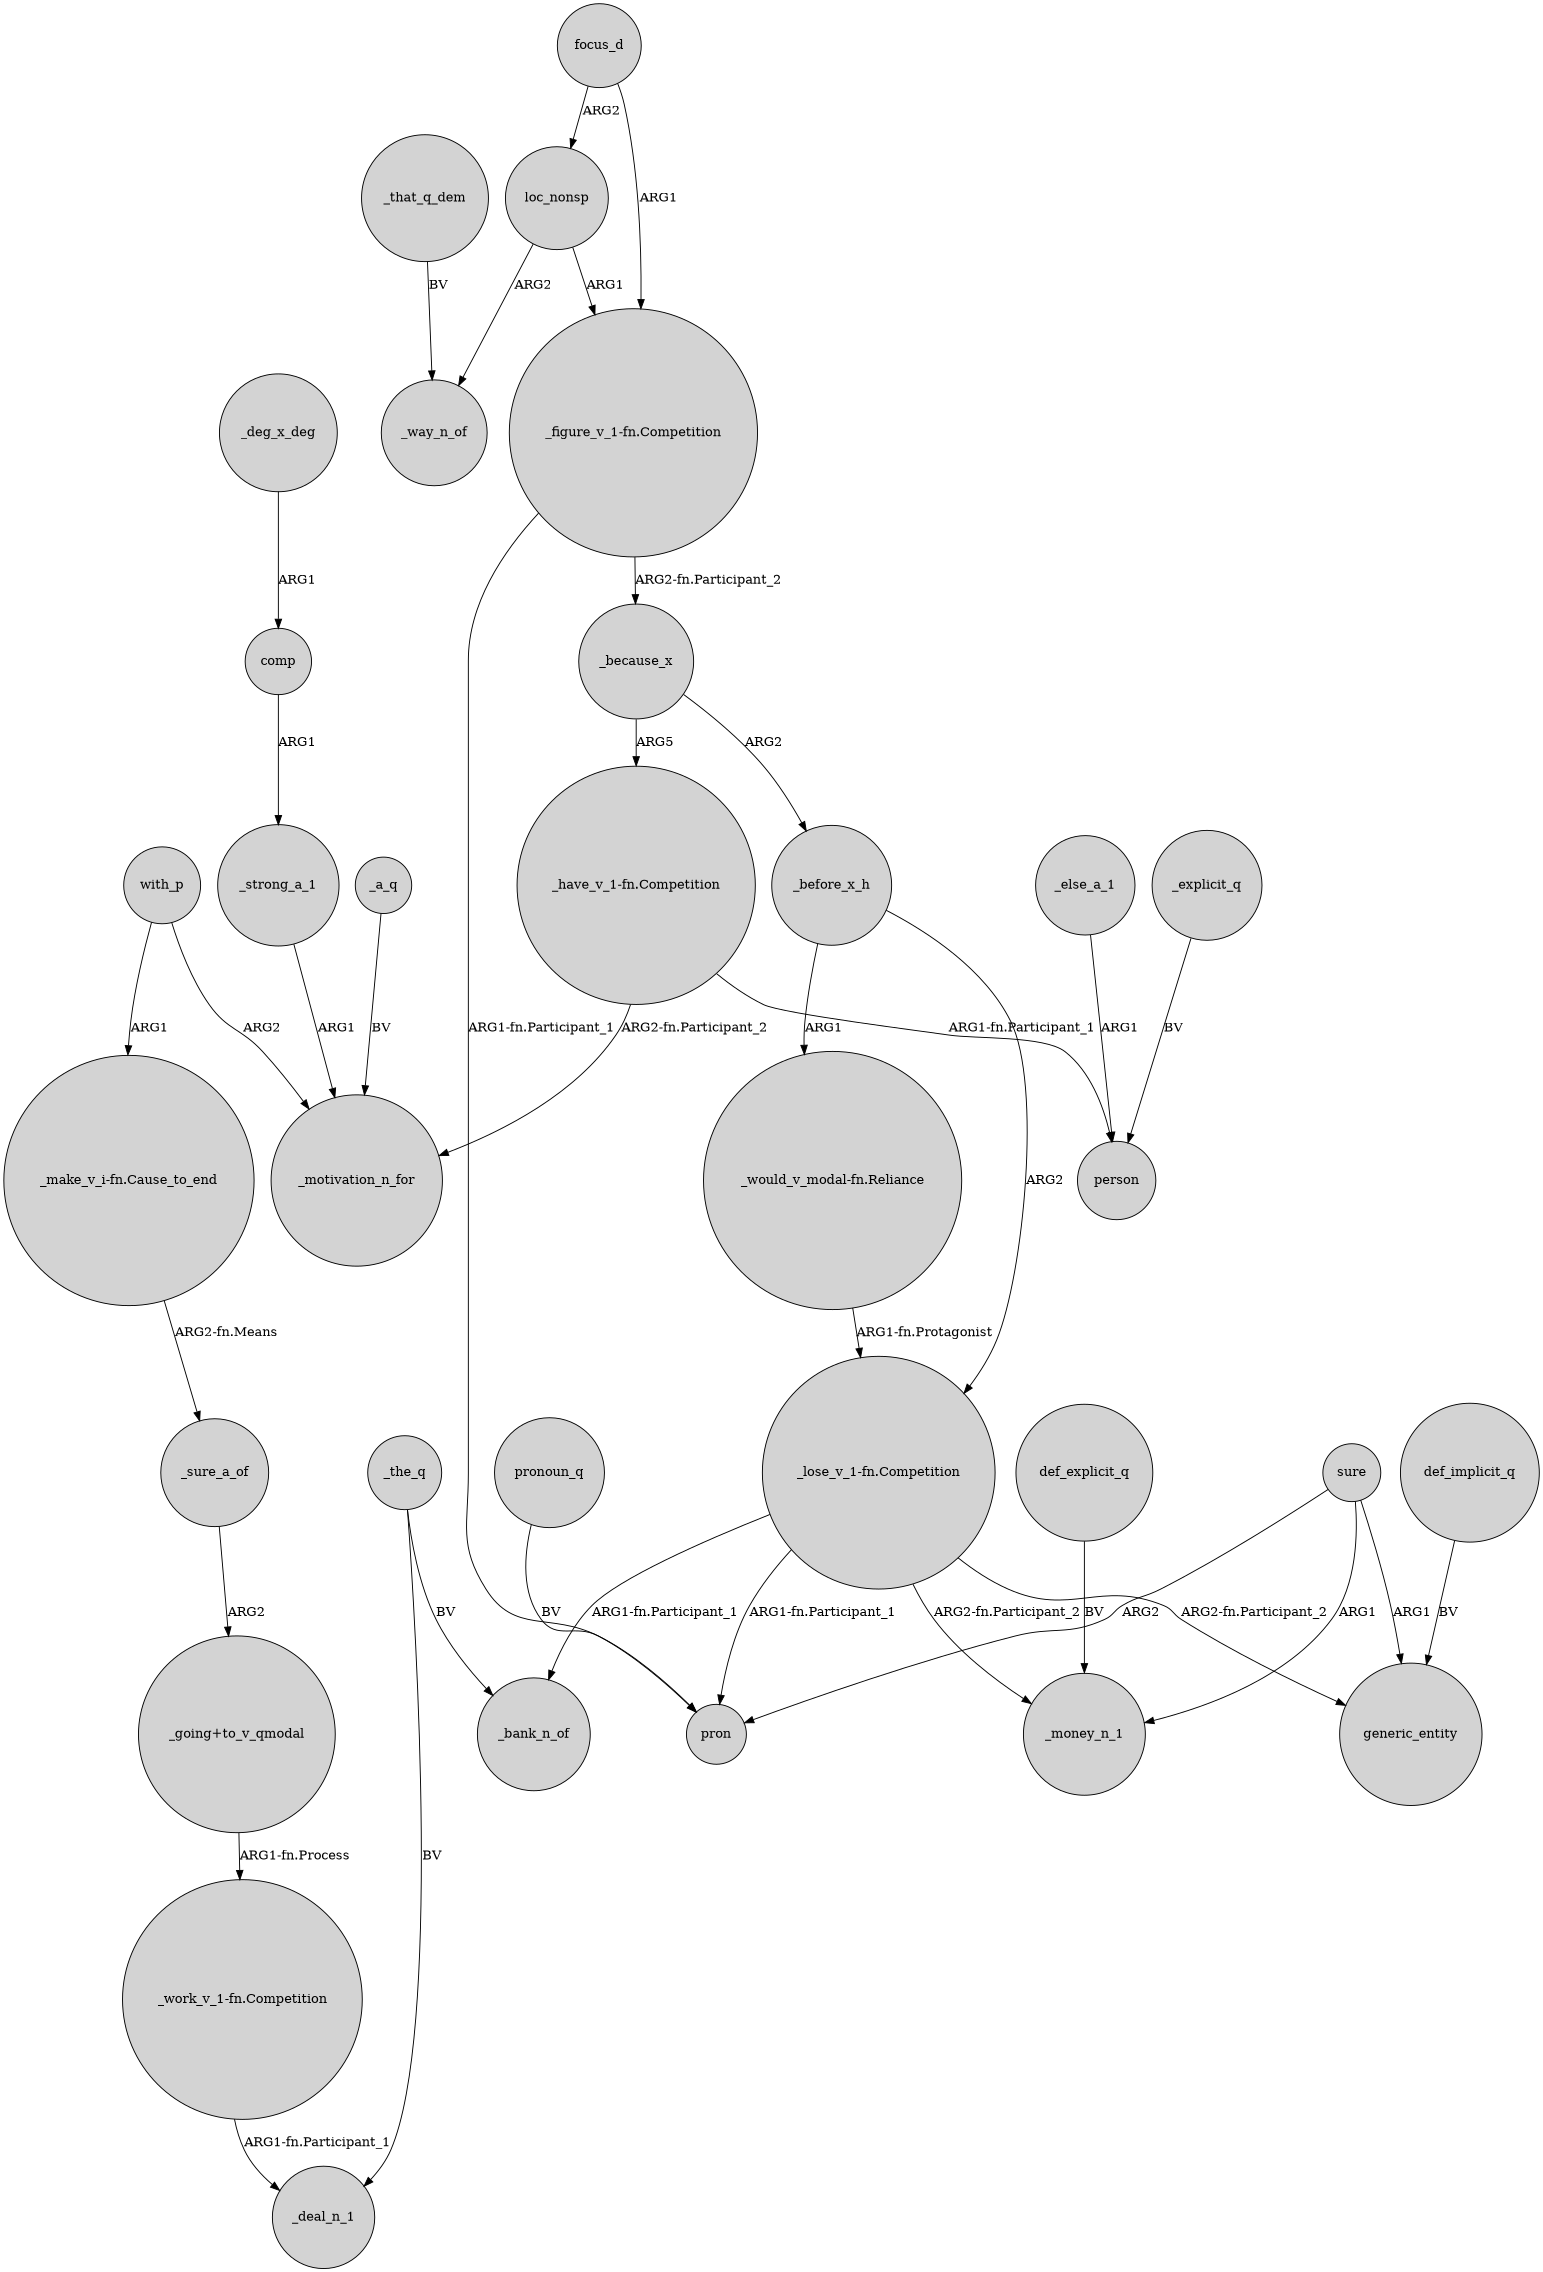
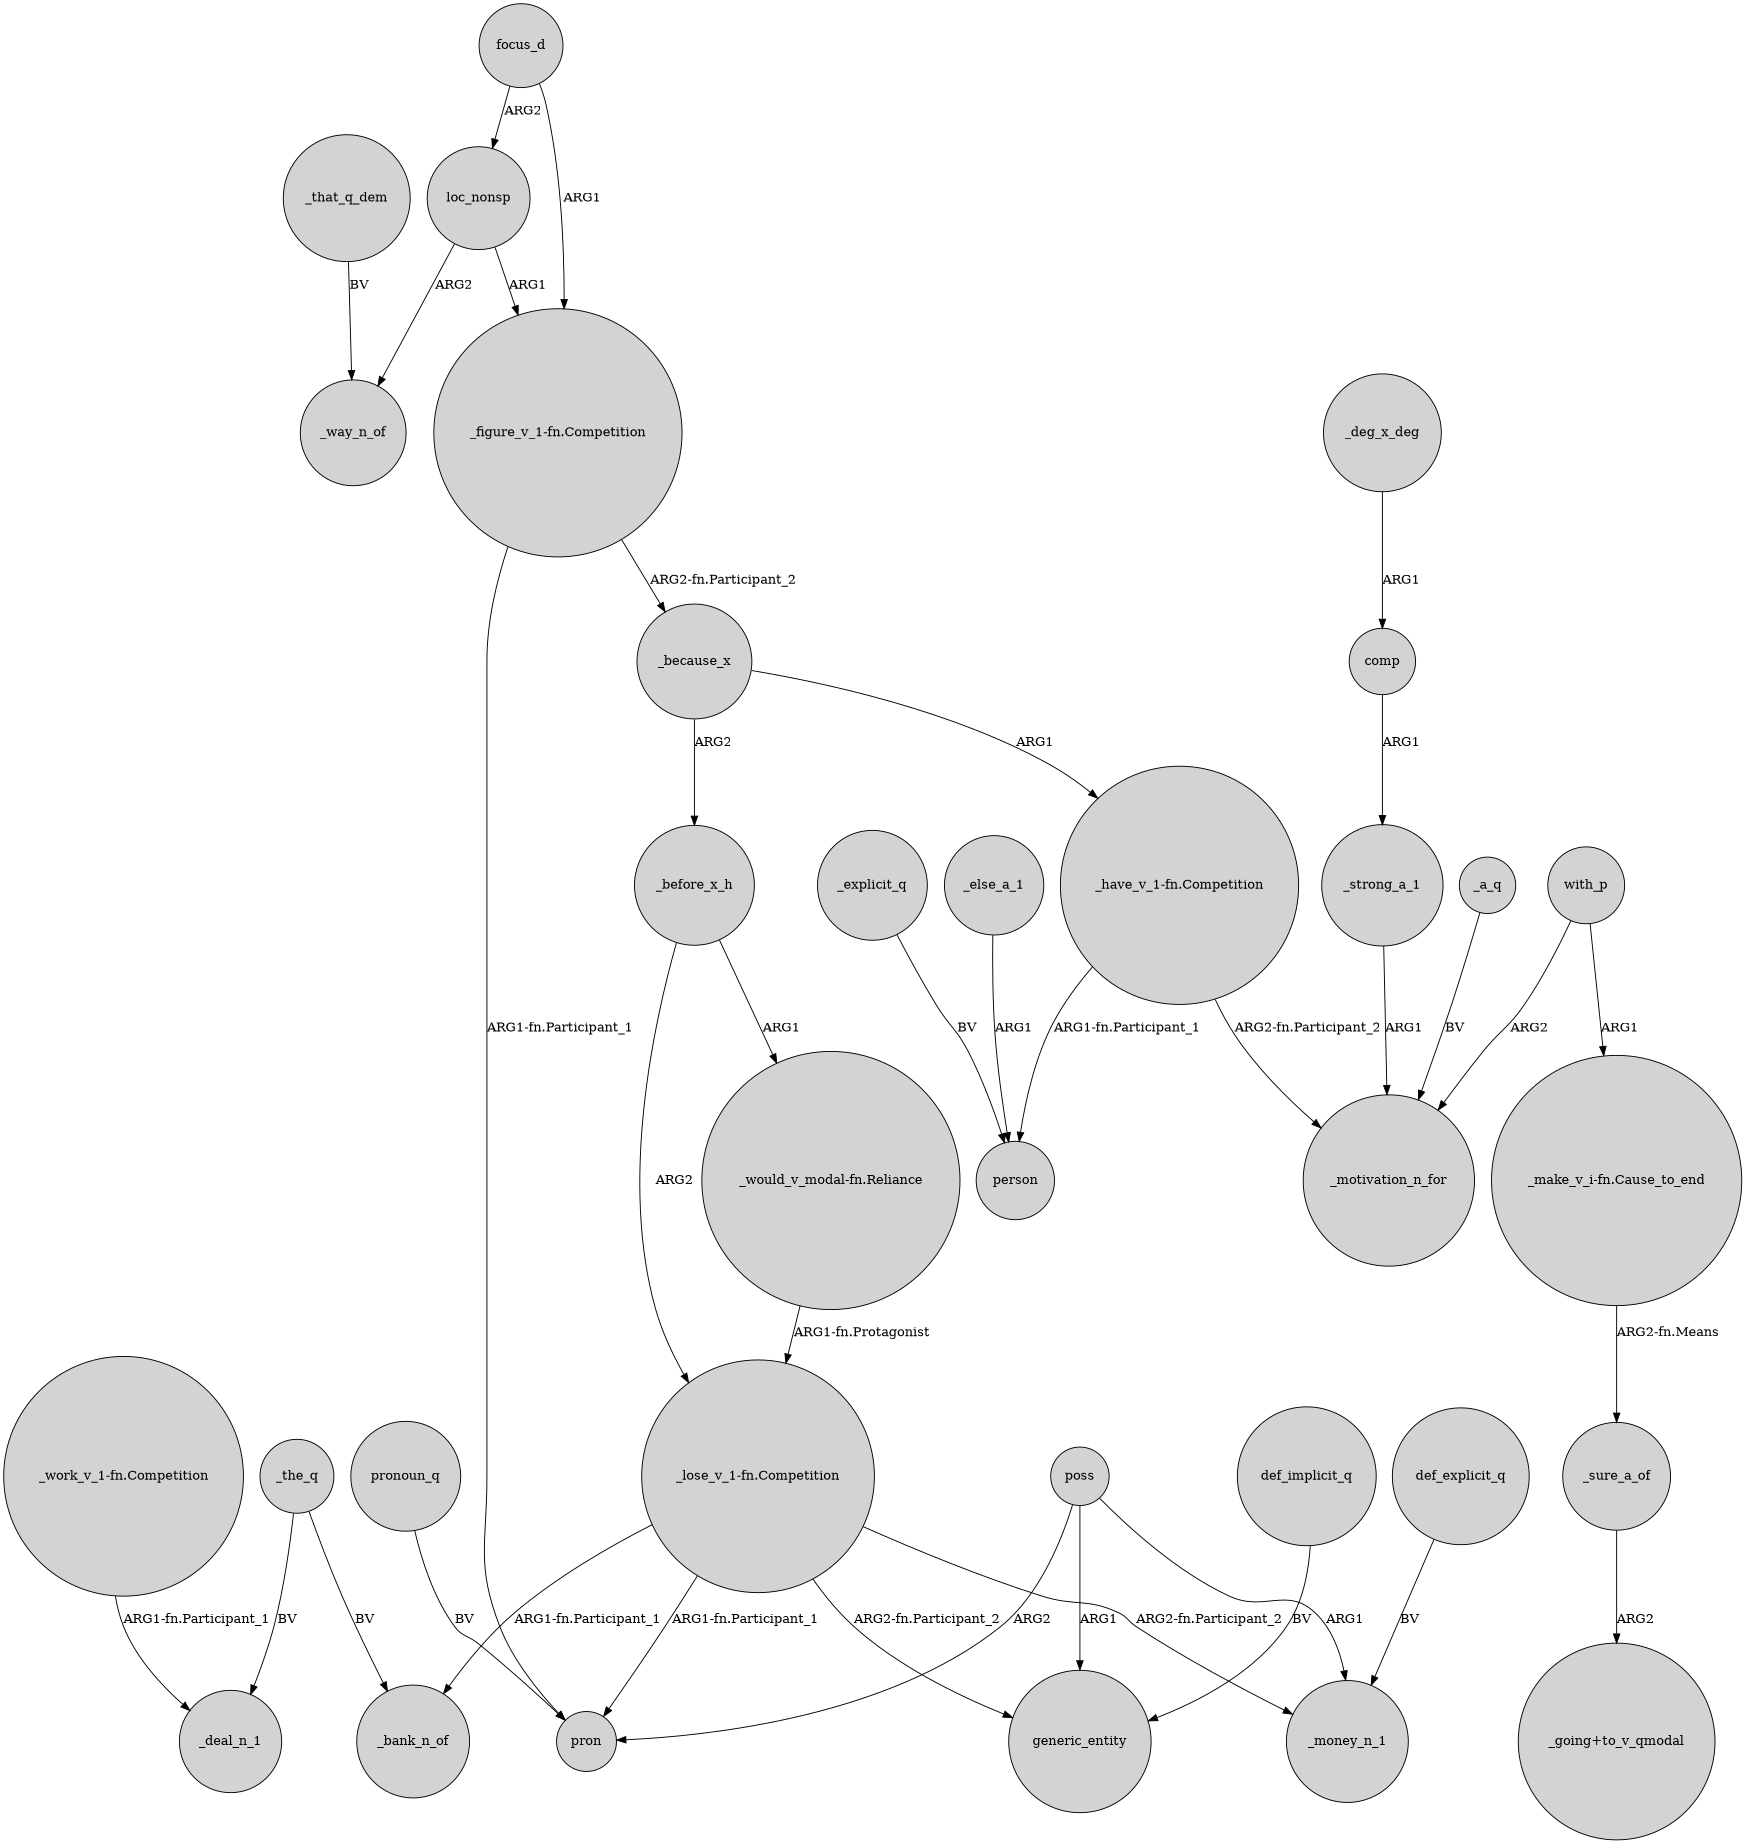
(655, 742) -> (1035, 743)
(1352, 1473) -> (1080, 1476)
(239, 1851) -> none
